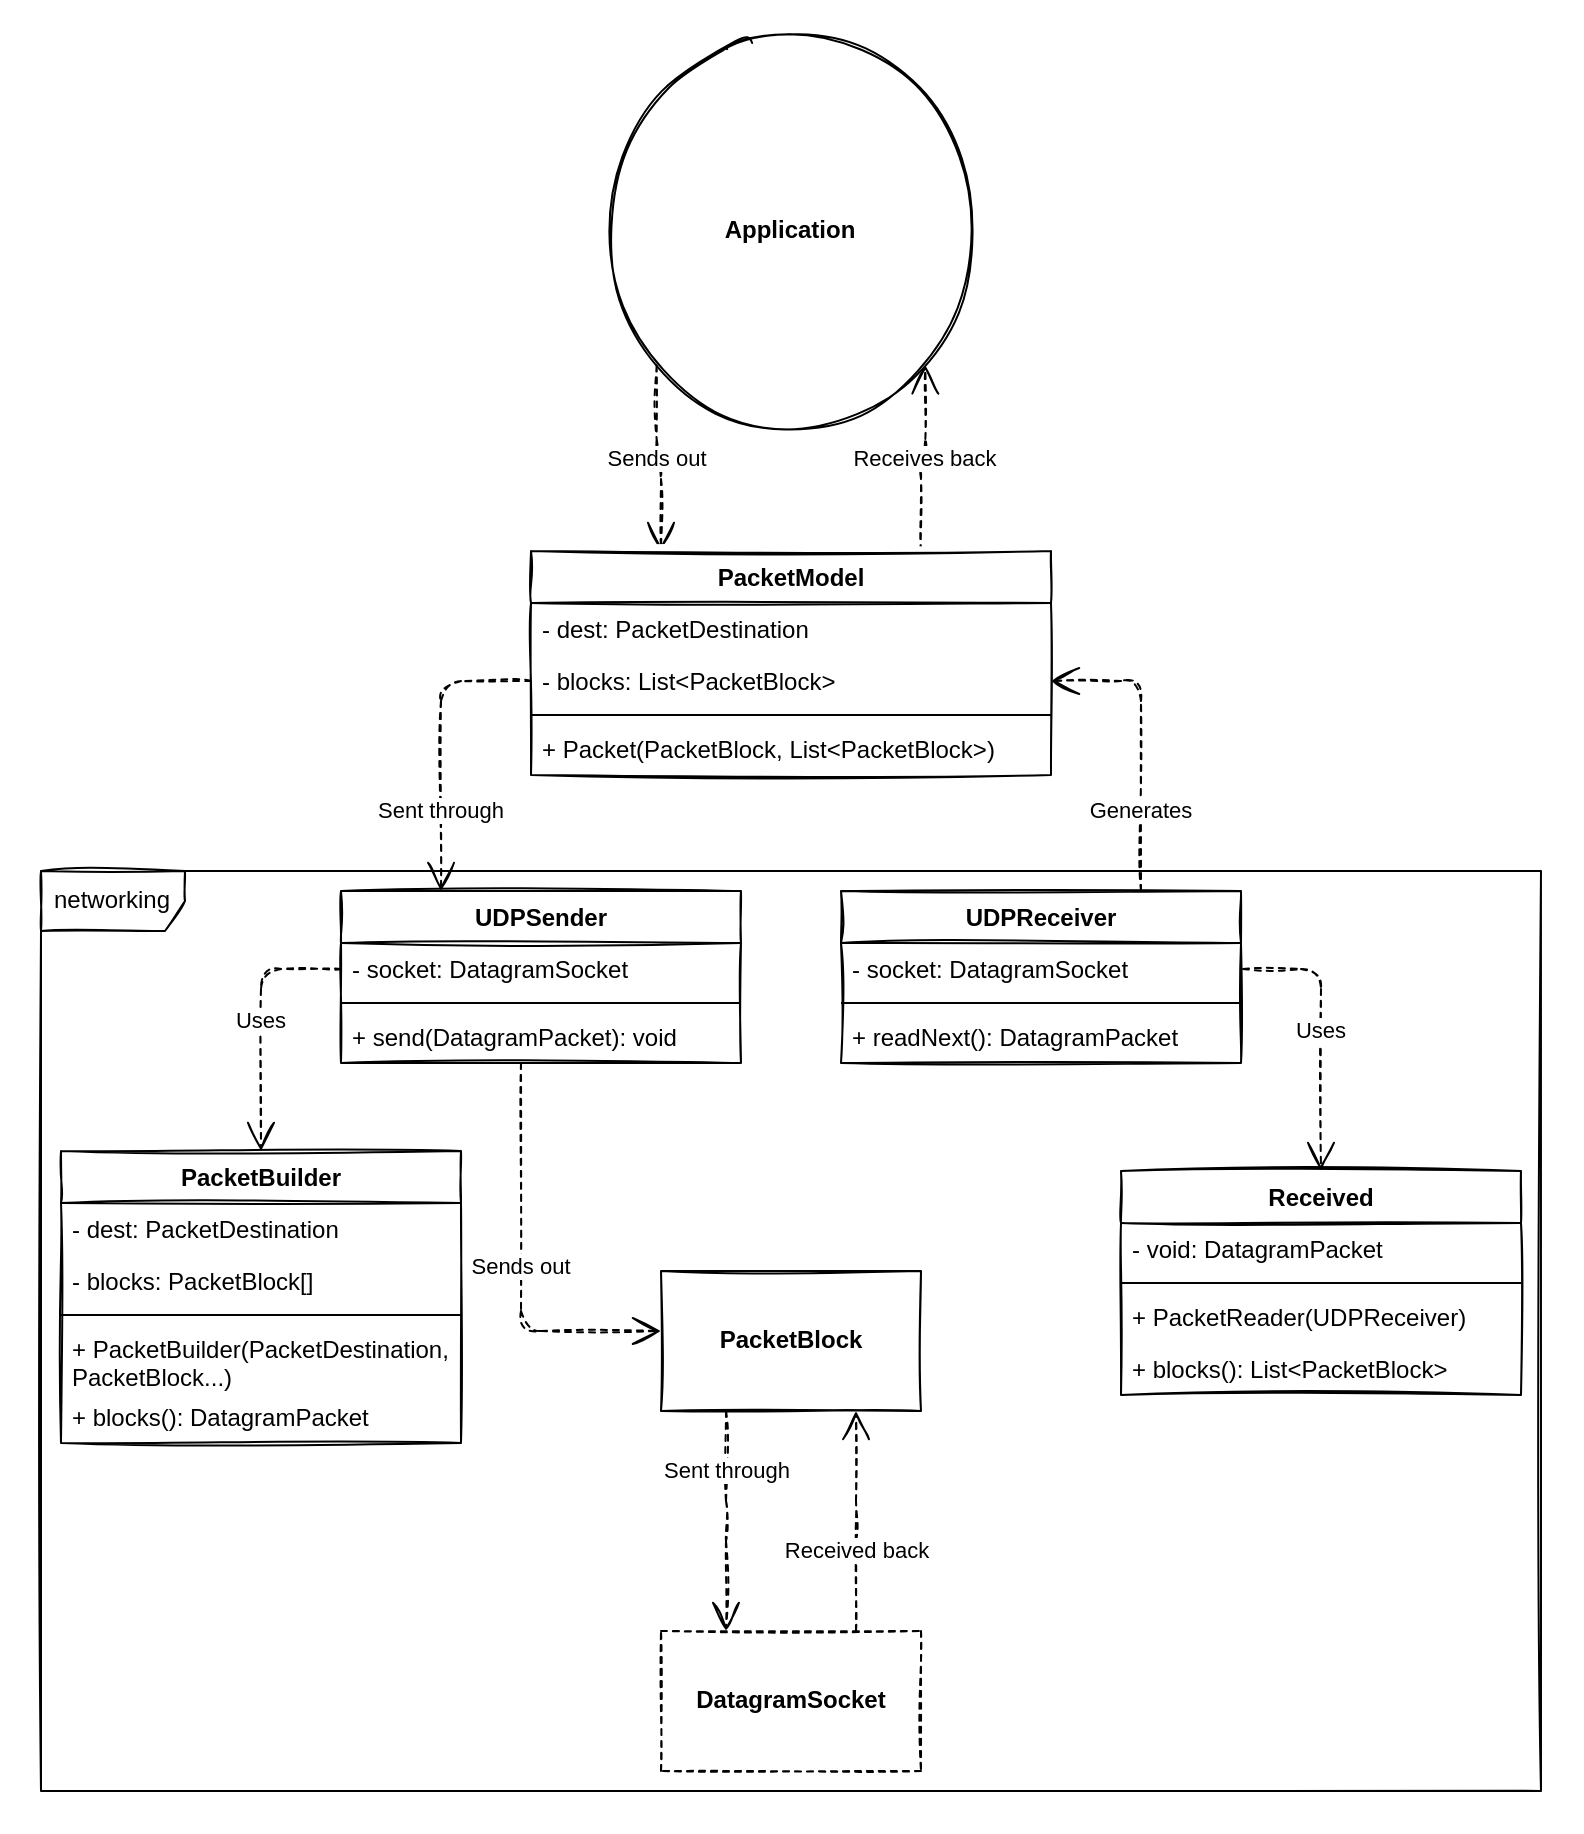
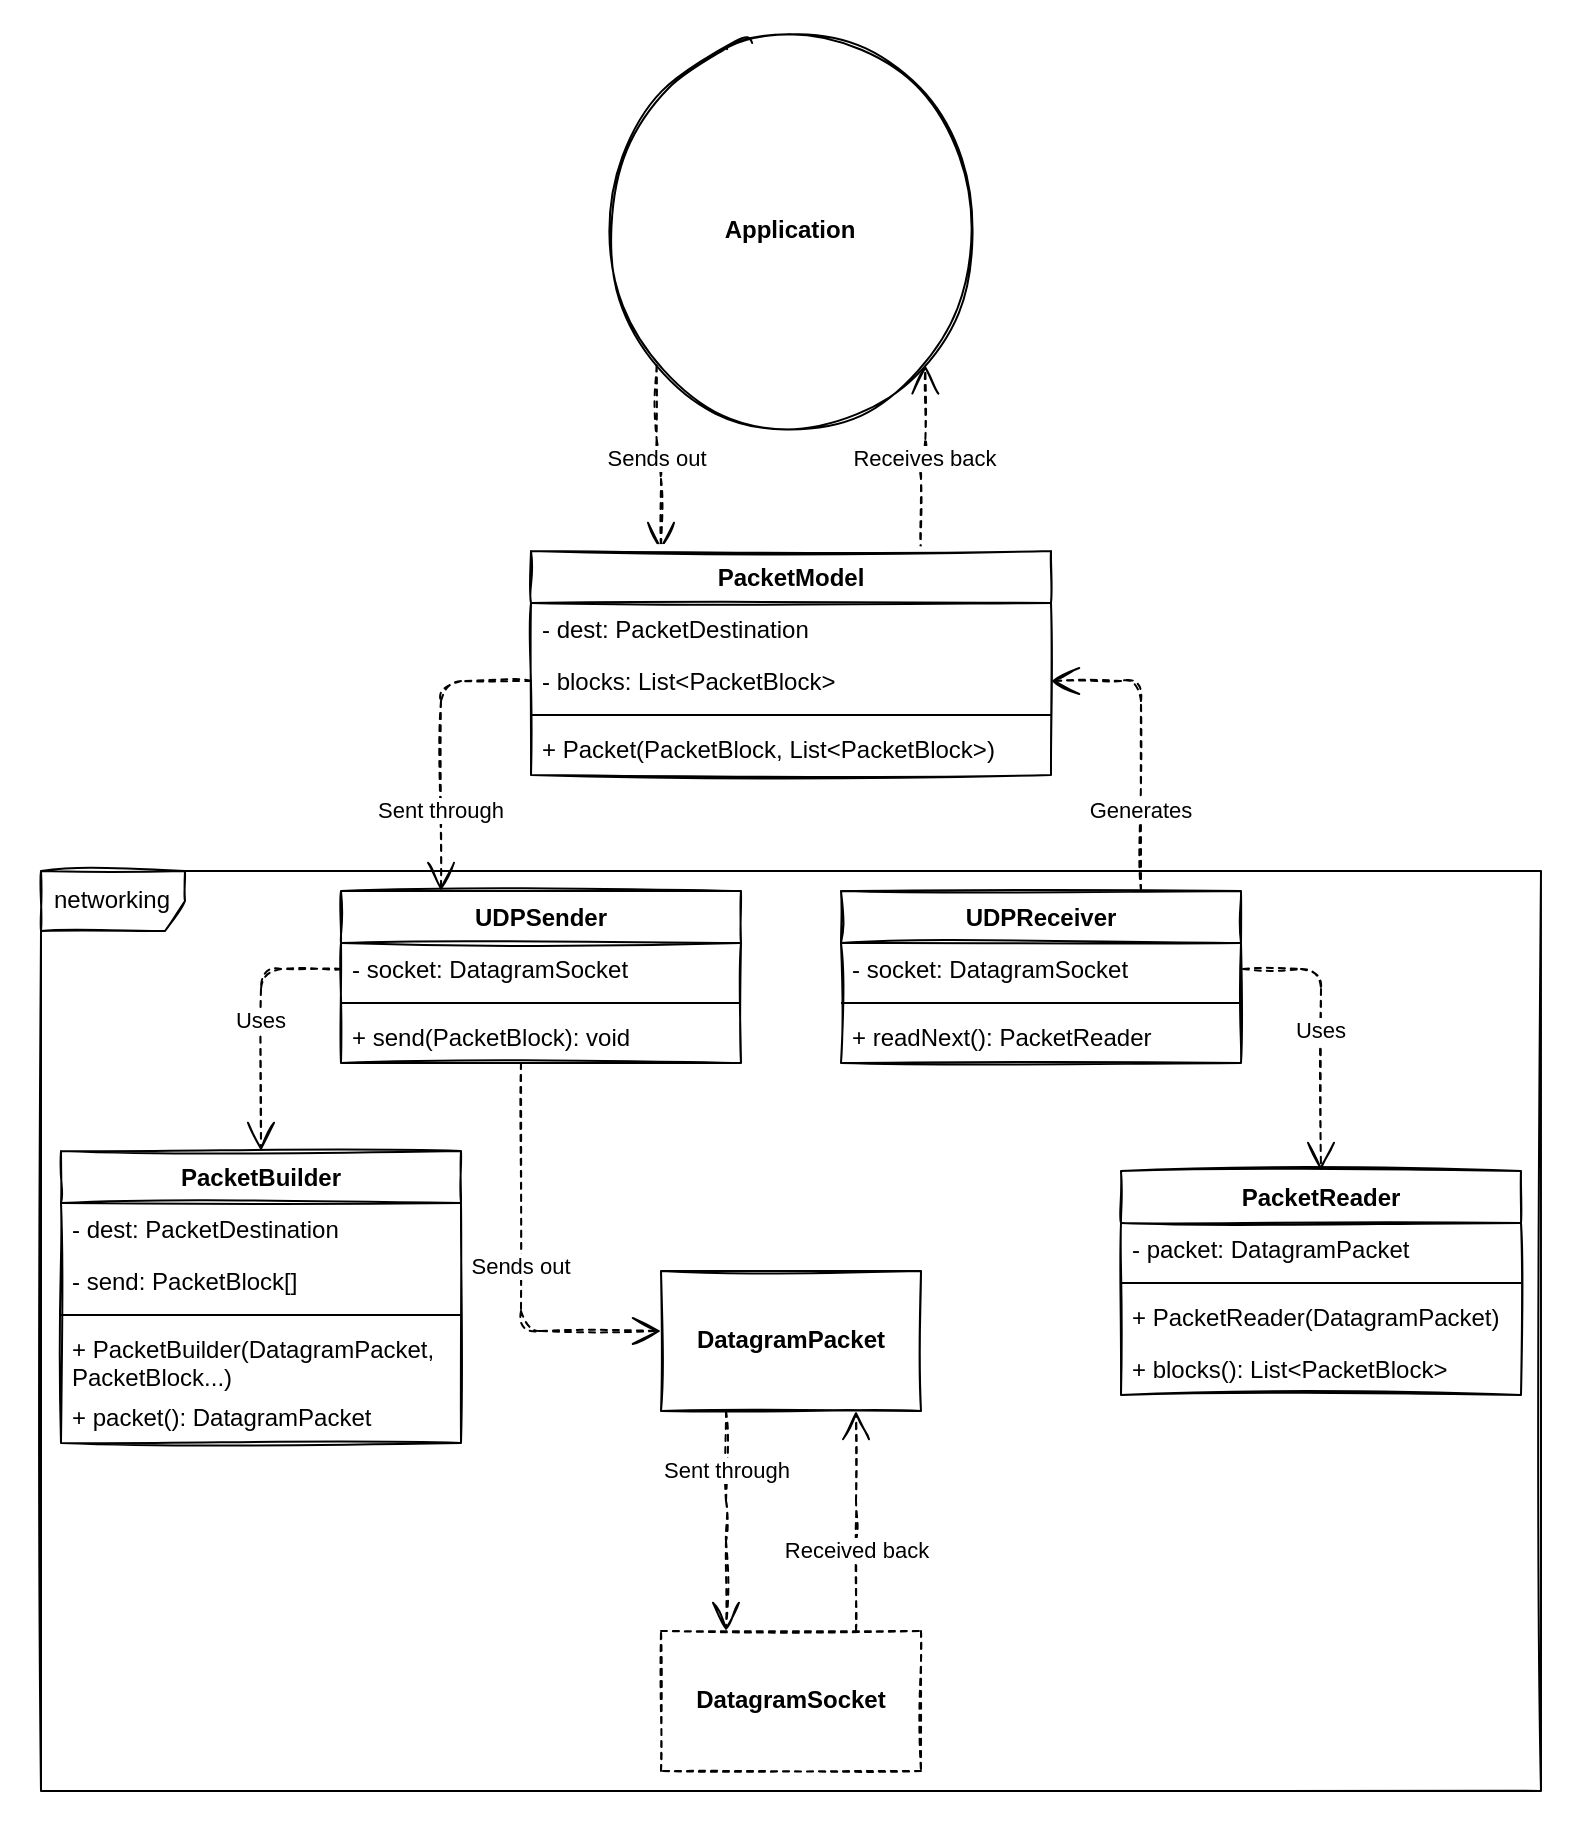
(528, 1038) -> (504, 1038)
(1031, 1038) -> (1017, 1038)
(1322, 1199) -> (1322, 1199)
(1267, 1250) -> (1284, 1250)
(214, 1282) -> (204, 1282)
(1310, 1318) -> (1334, 1318)
(792, 1341) -> (792, 1341)
(285, 1350) -> (271, 1350)
(234, 1418) -> (237, 1418)
